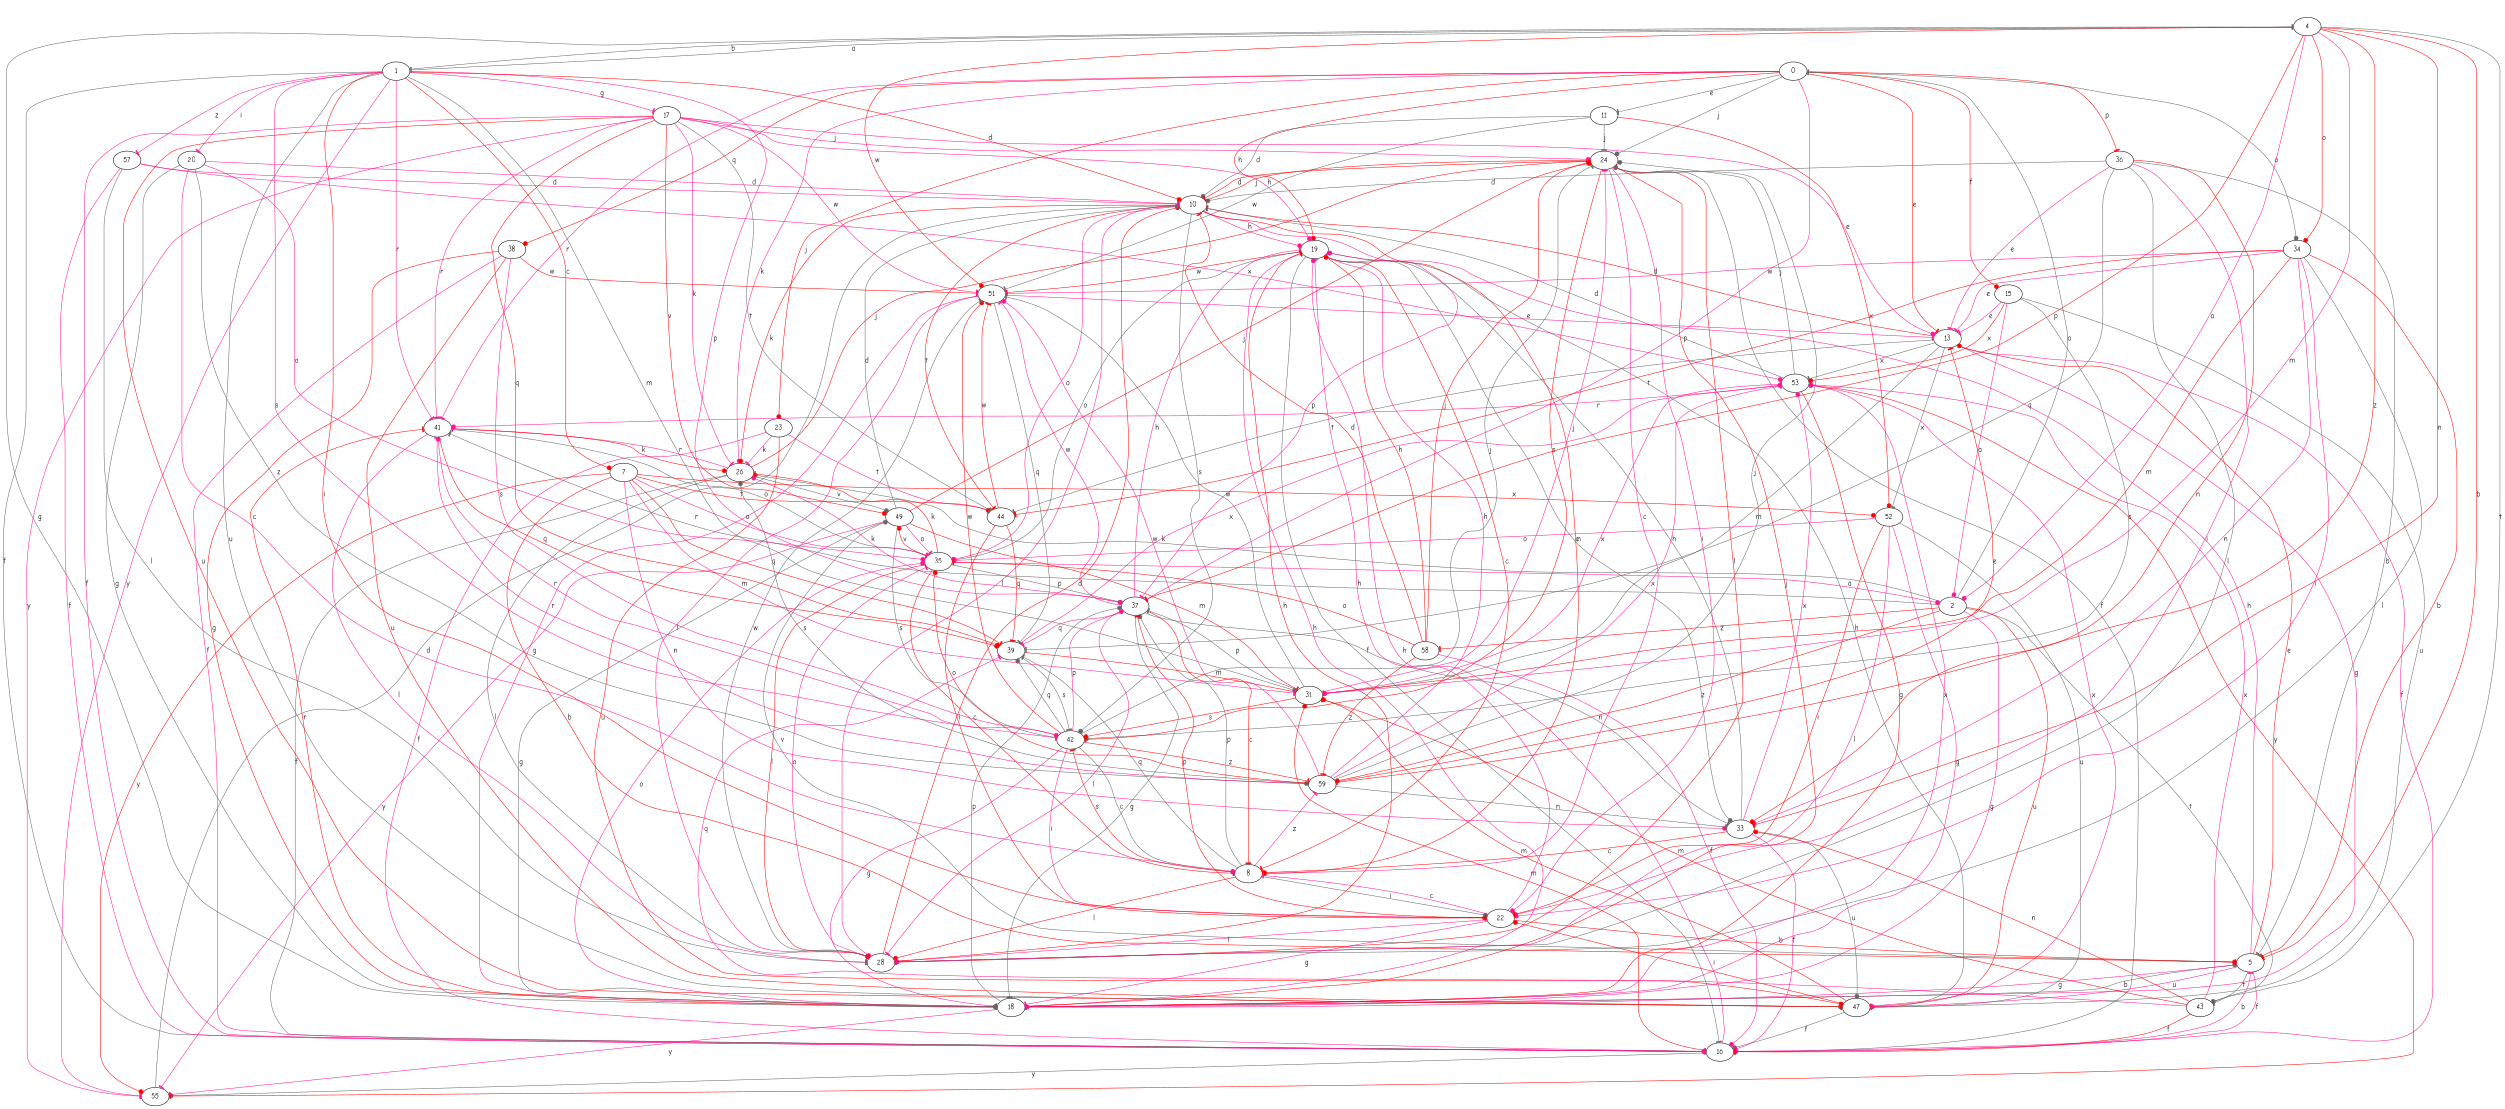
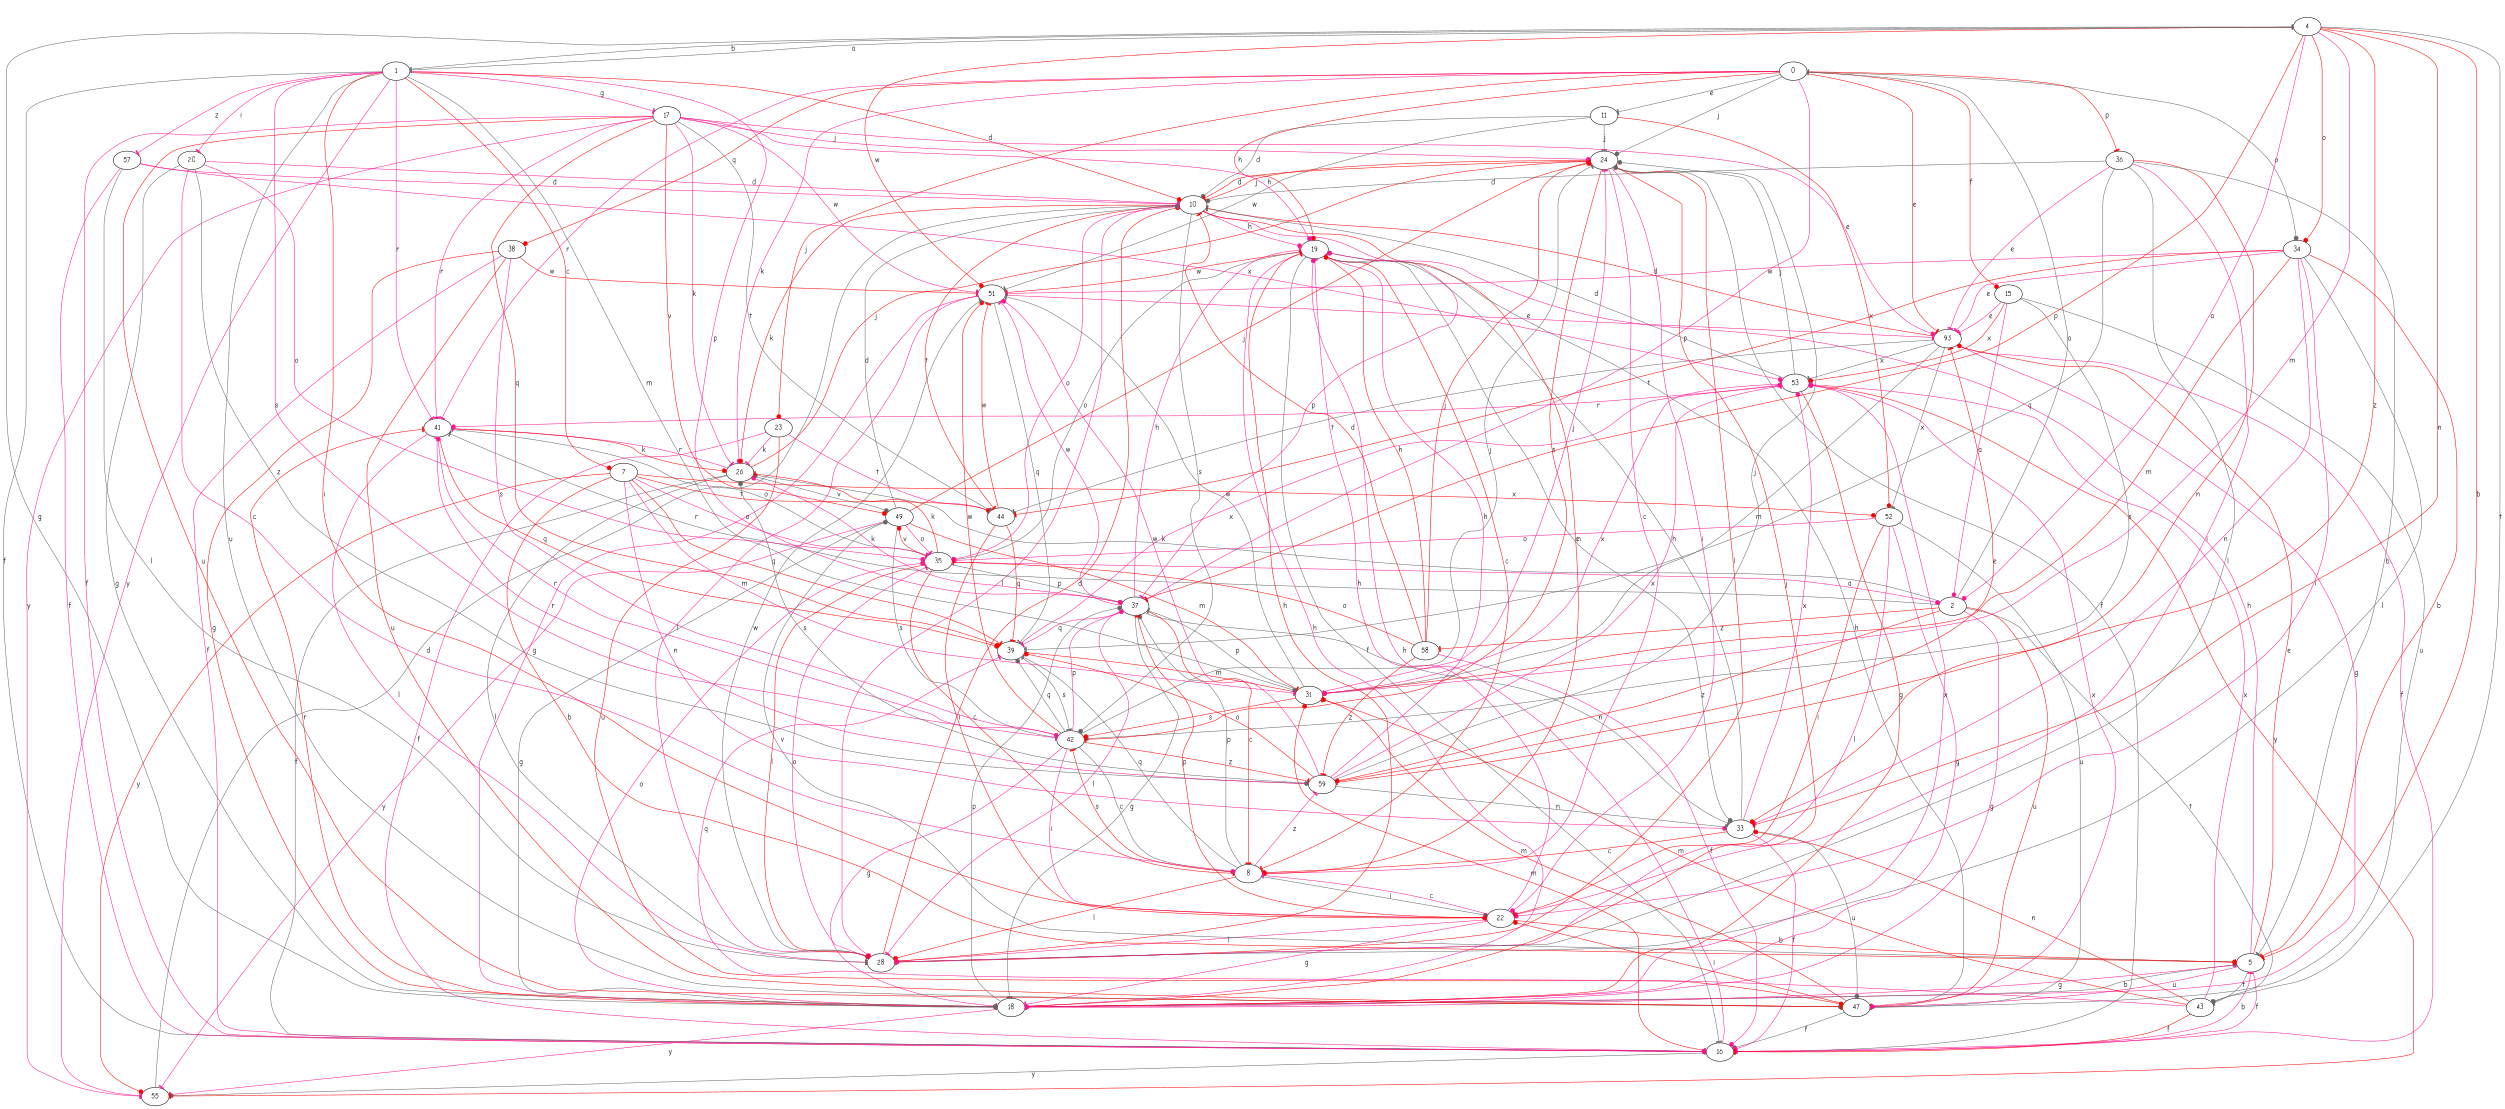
(1947, 339) -> (1947, 339)
(1078, 754) -> (1173, 694)
